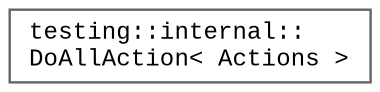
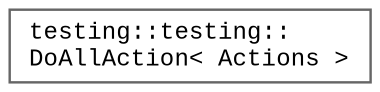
(190, 46) -> (190, 46)
